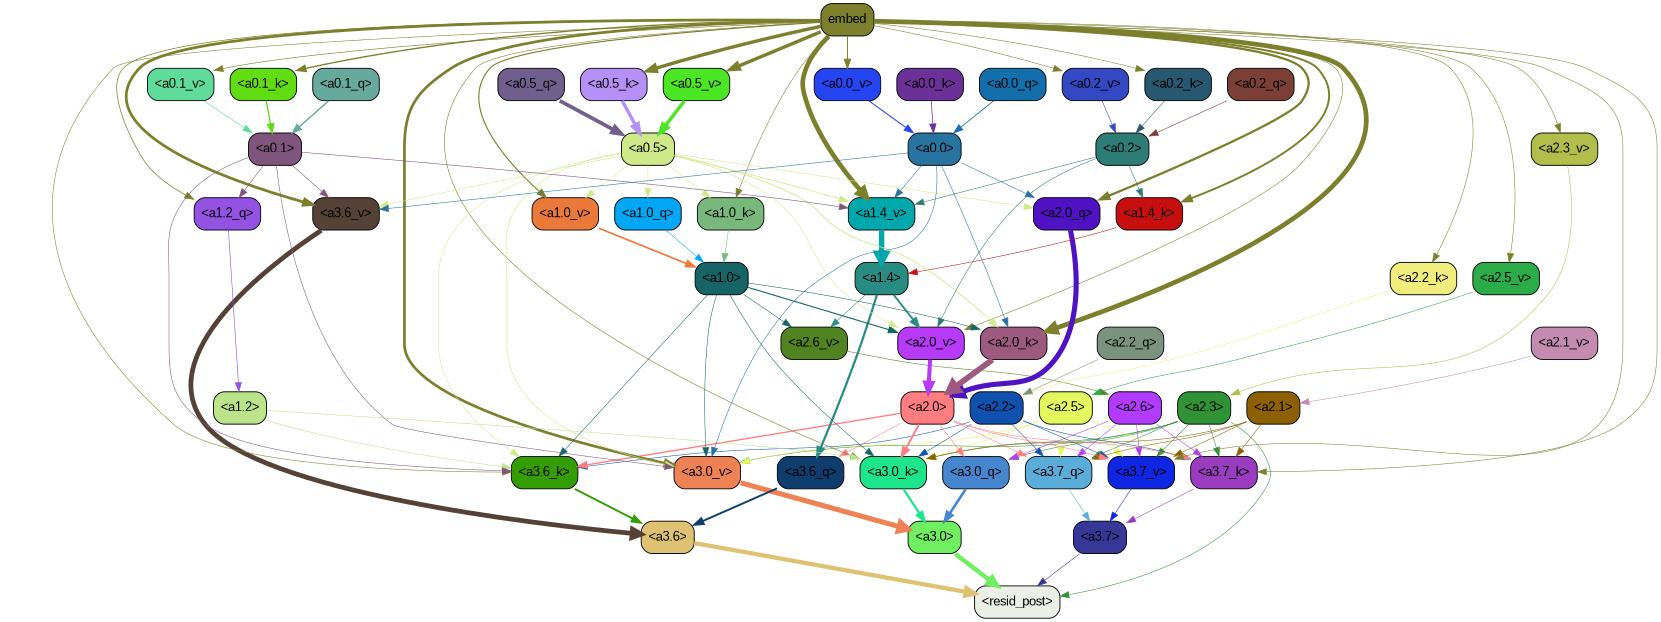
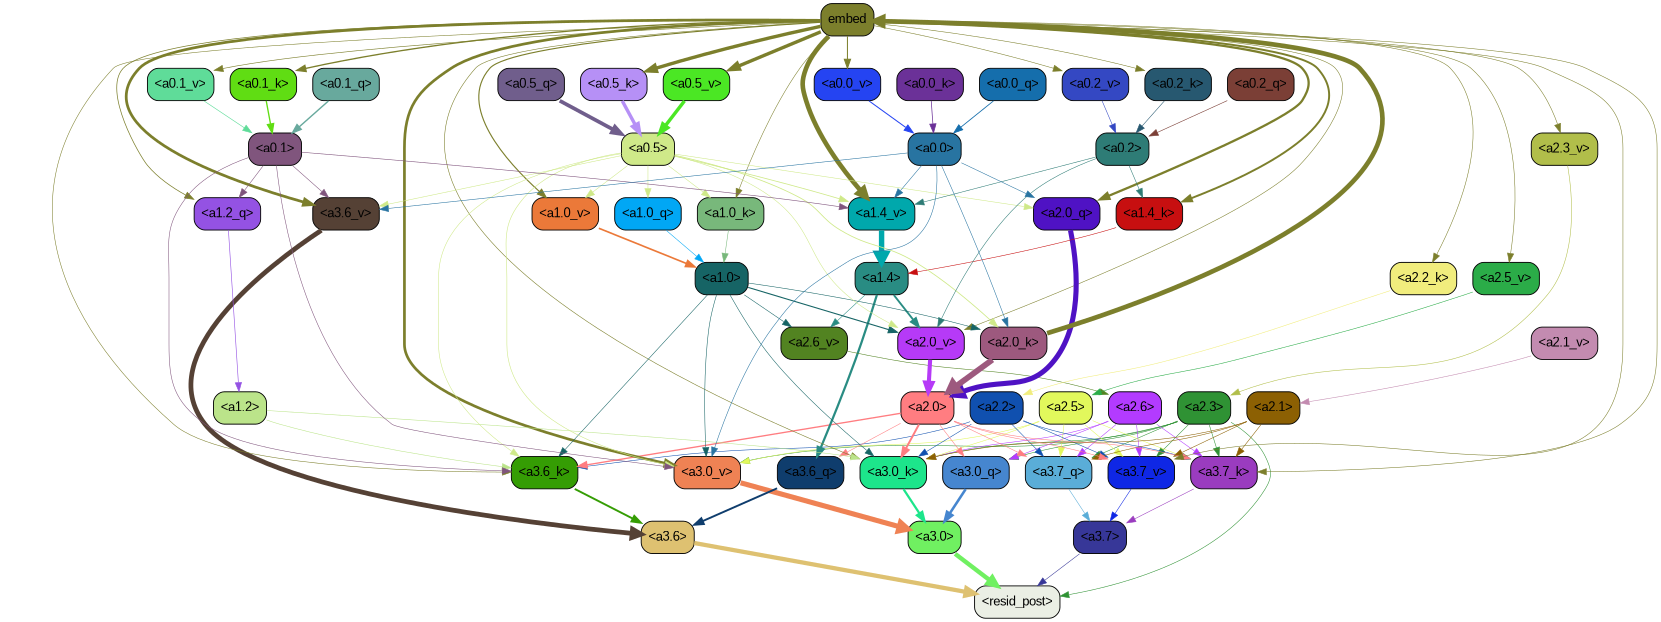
(1348, 76) -> (1355, 66)
(1131, 343) -> none
none -> (1022, 441)
